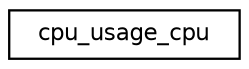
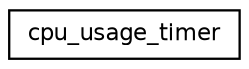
(124, 35) -> (124, 35)
